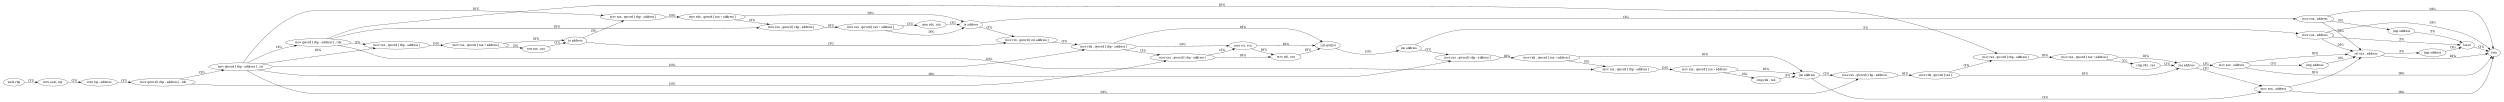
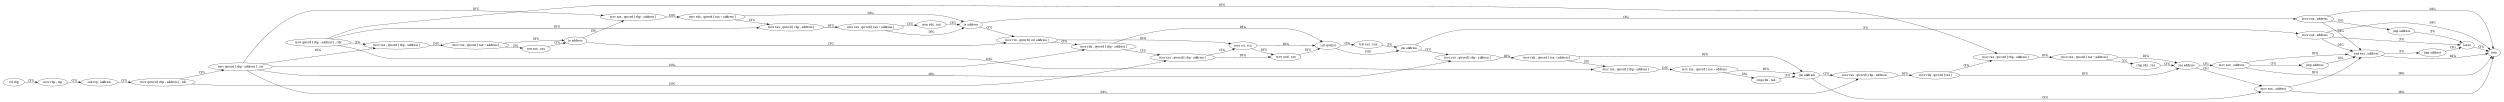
none -> (1368, 44)
(1181, 46) -> (1143, 40)
(270, 52) -> none
(2366, 54) -> (2366, 54)
(1286, 57) -> (1286, 57)
(14, 82) -> (14, 82)
(53, 82) -> (53, 82)
(99, 82) -> (99, 82)
